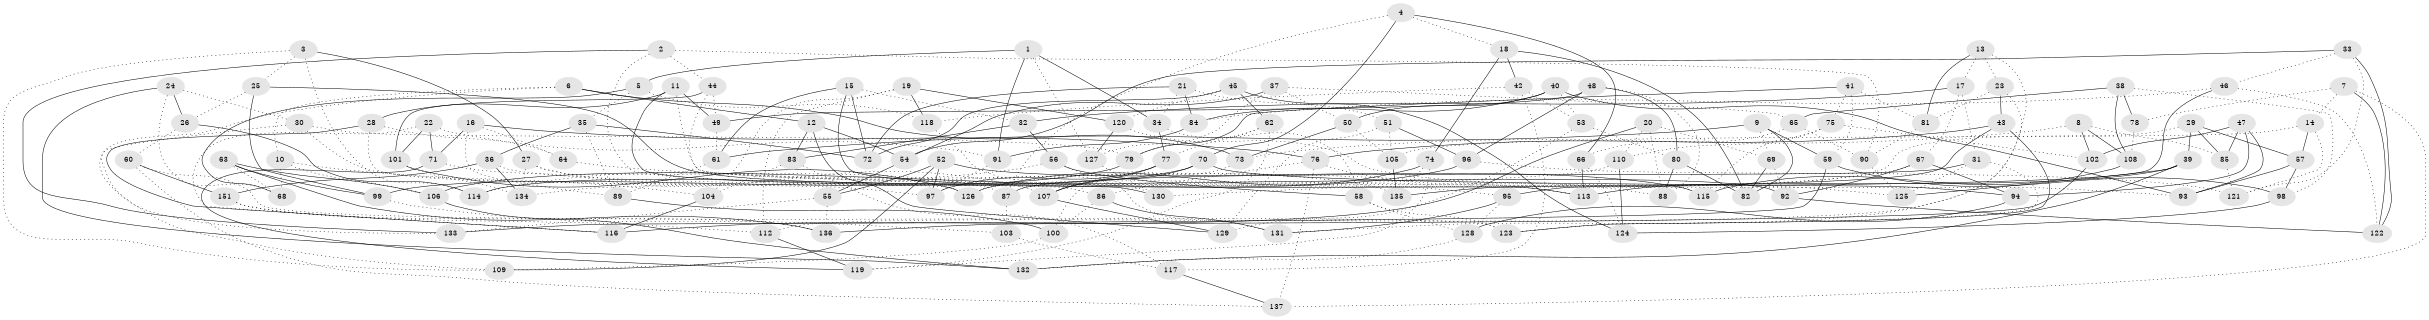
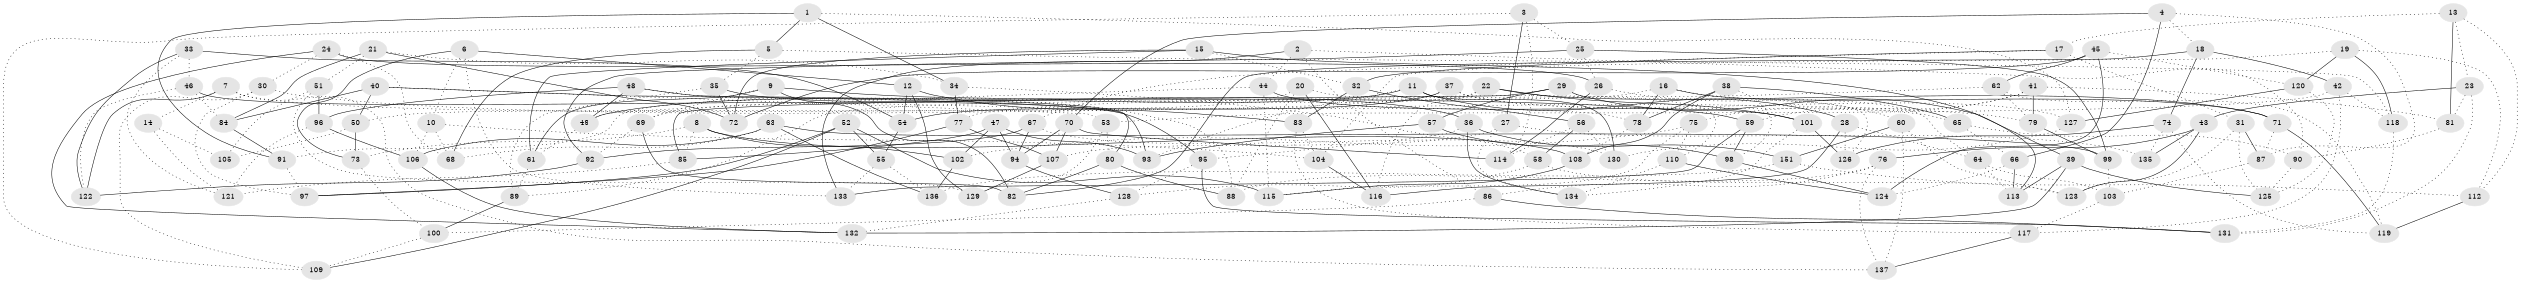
(1098, 141) -> (1651, 105)
(2305, 142) -> none
(1395, 178) -> none
none -> (2049, 179)
